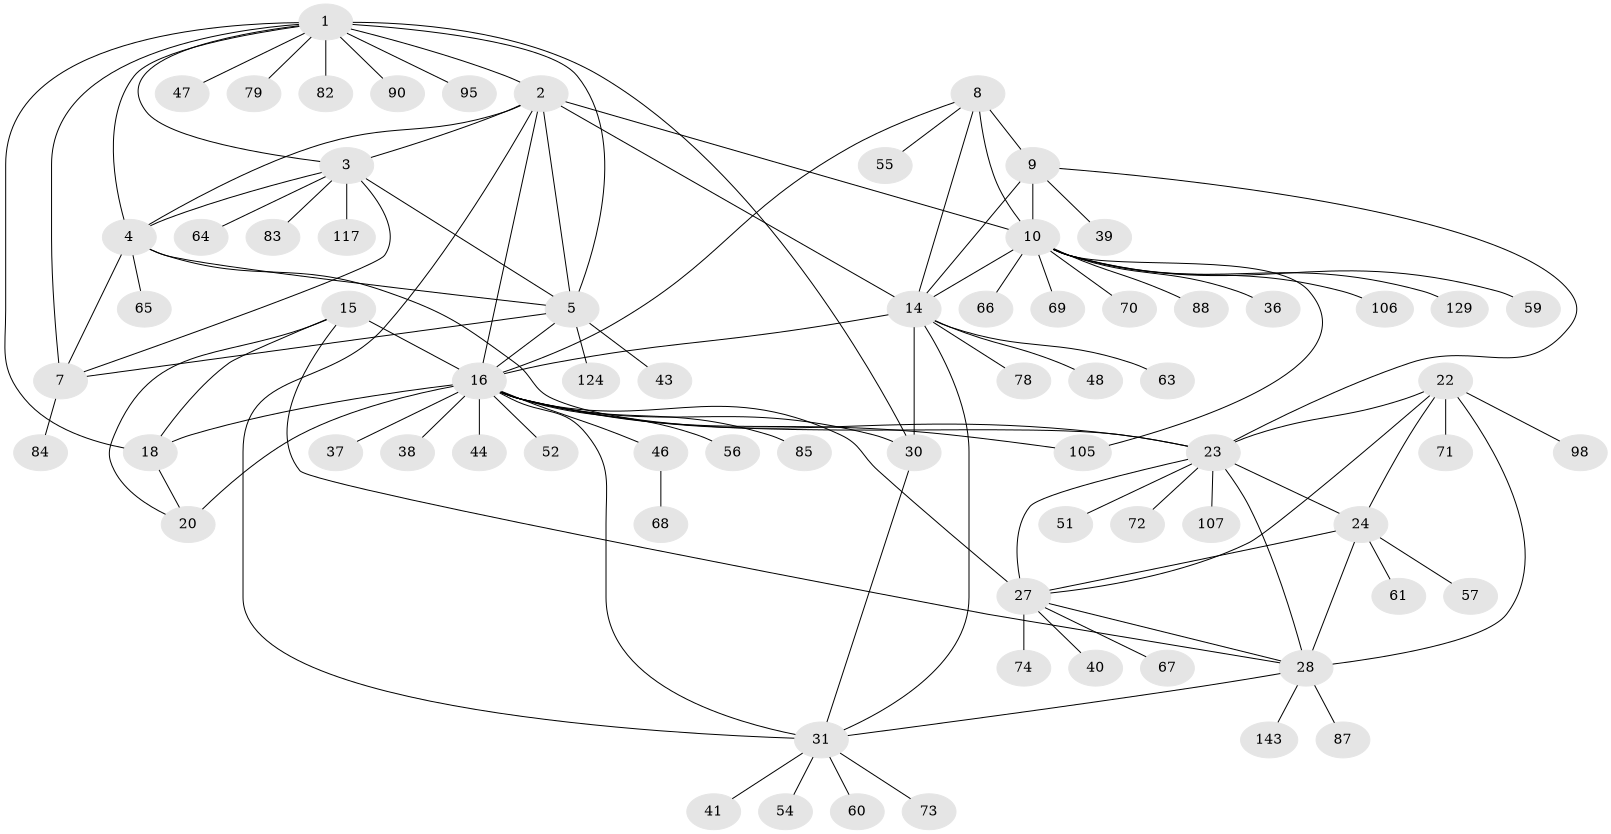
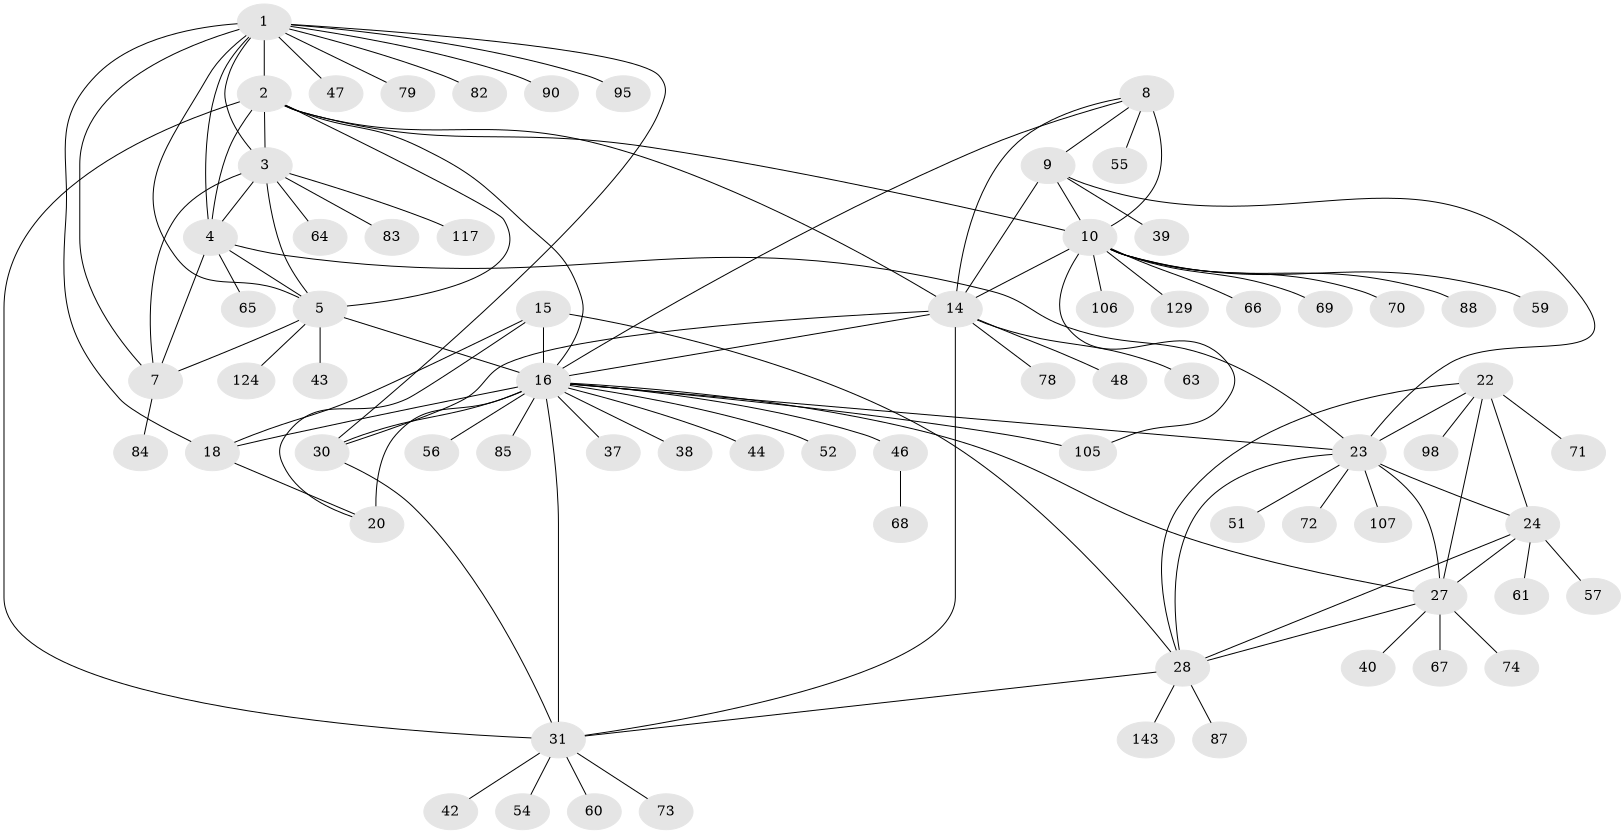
(1273, 309) -> none
(714, 812) -> (451, 812)
